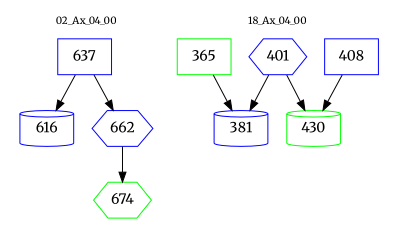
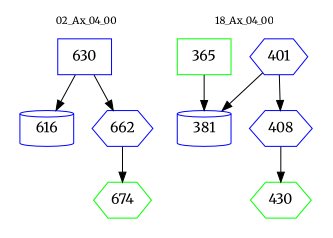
(85, 57) -> (85, 57)
(352, 57) -> (281, 128)
(293, 88) -> (280, 88)
(314, 128) -> (281, 200)
